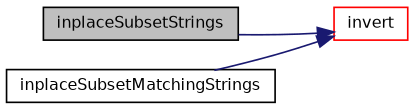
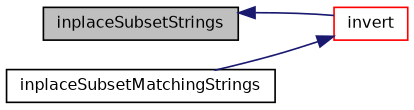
(278, 35) -> (295, 13)
